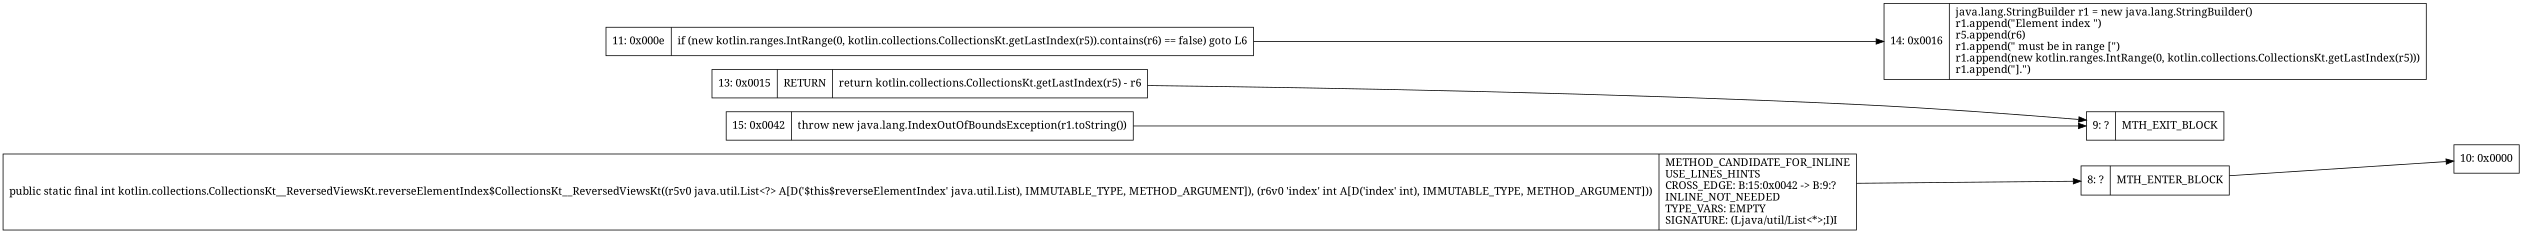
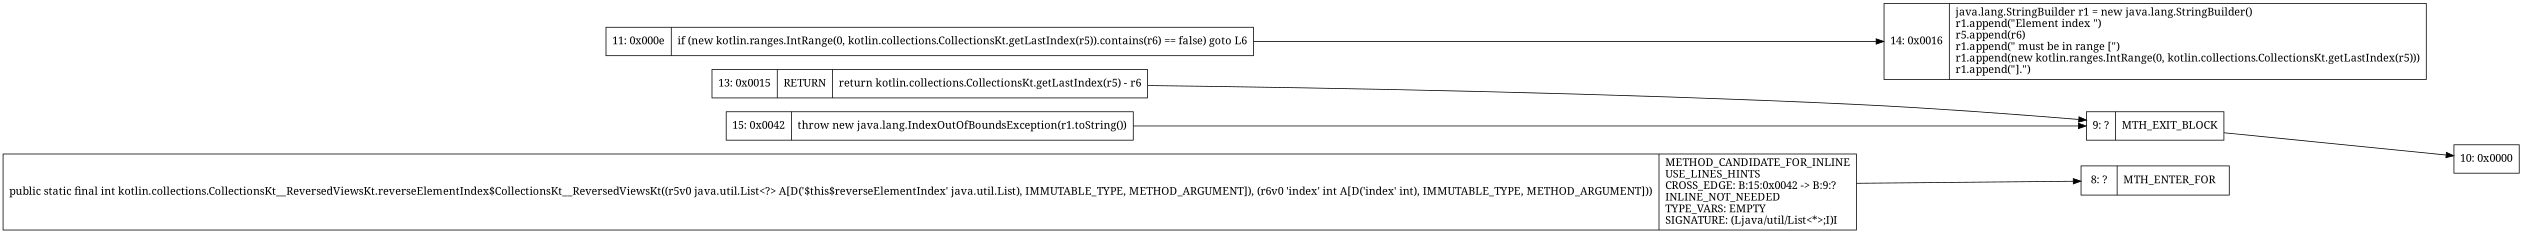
(2338, 169) -> (2335, 144)
(2170, 180) -> (2170, 180)
